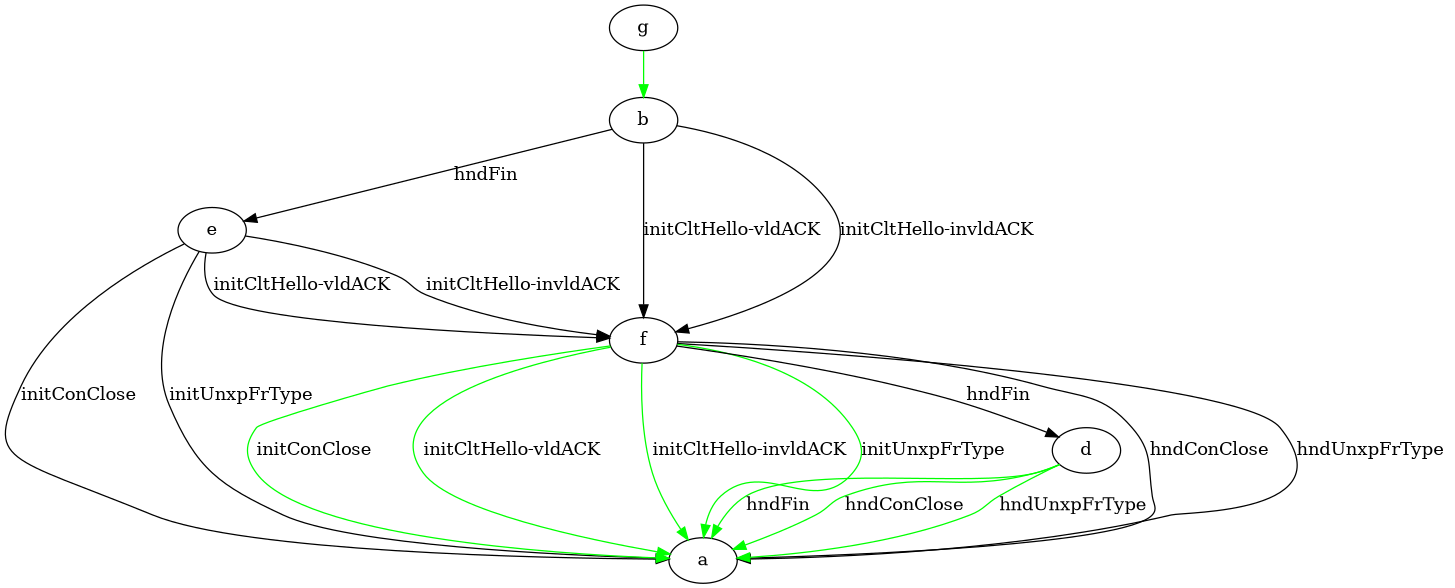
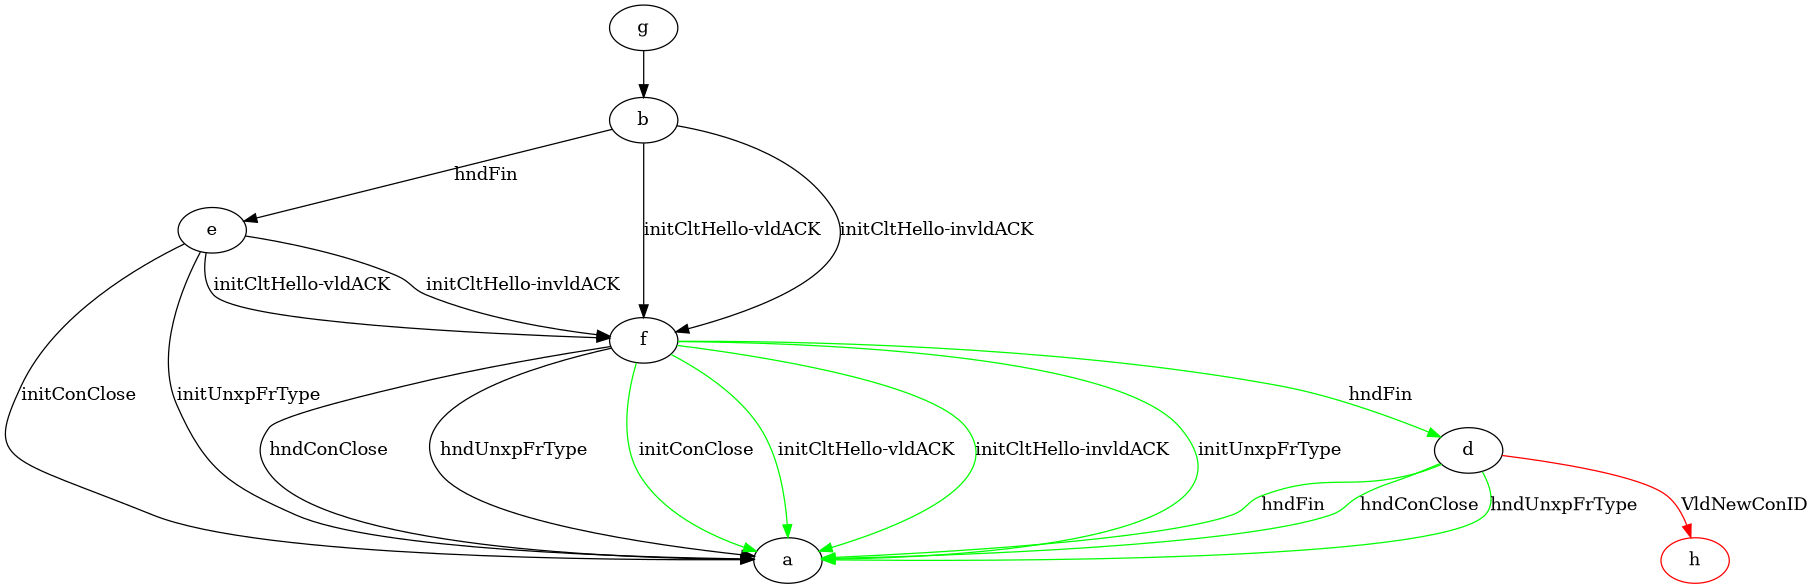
(644, 68) -> (644, 68)
(864, 378) -> (1058, 357)
none -> (1695, 561)
